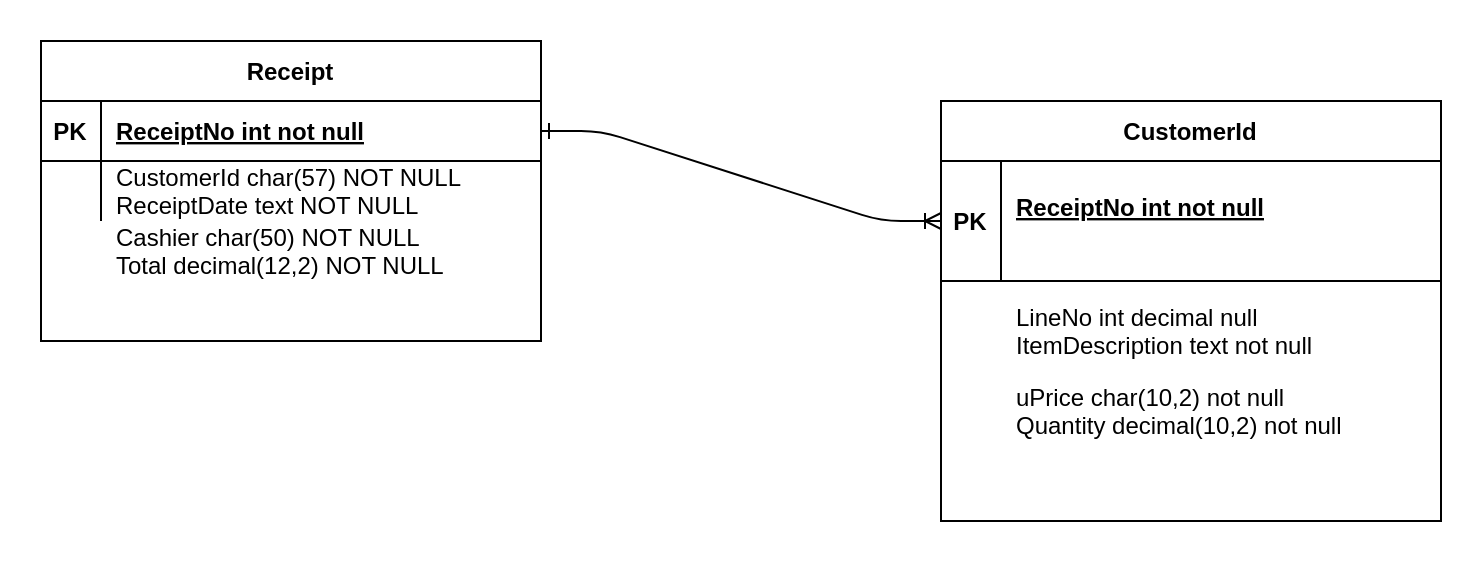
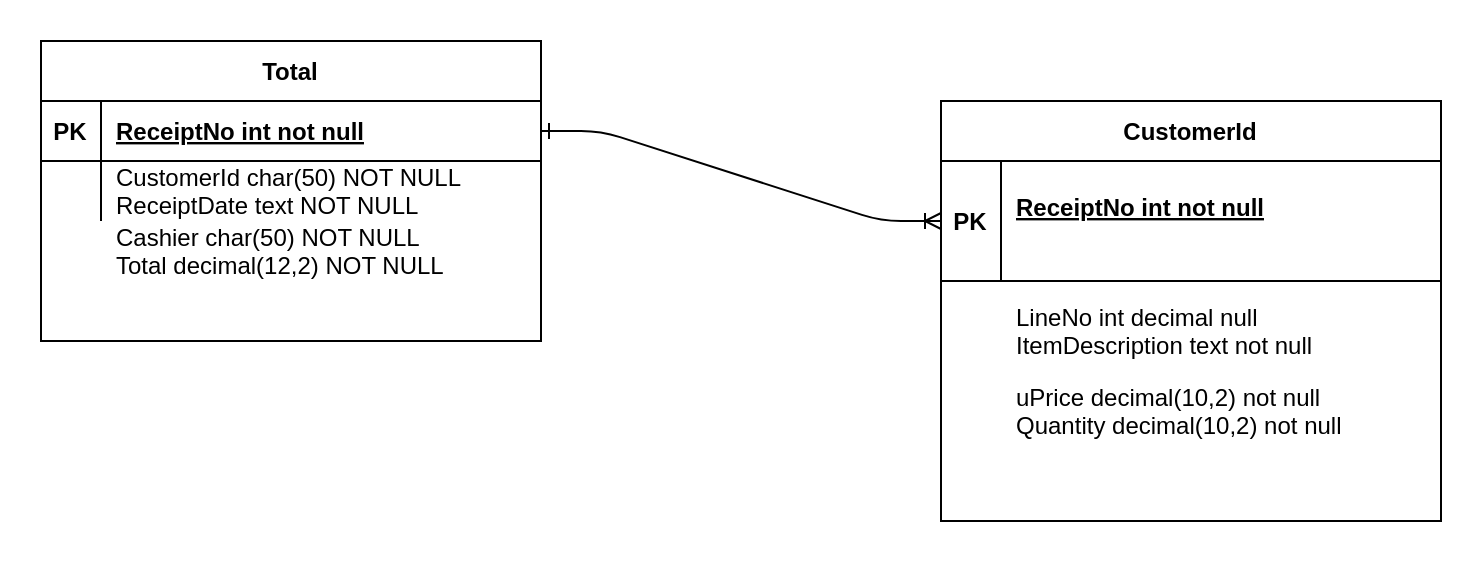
(290, 72) -> (290, 72)
(295, 178) -> (295, 178)
(1169, 398) -> (1183, 398)
